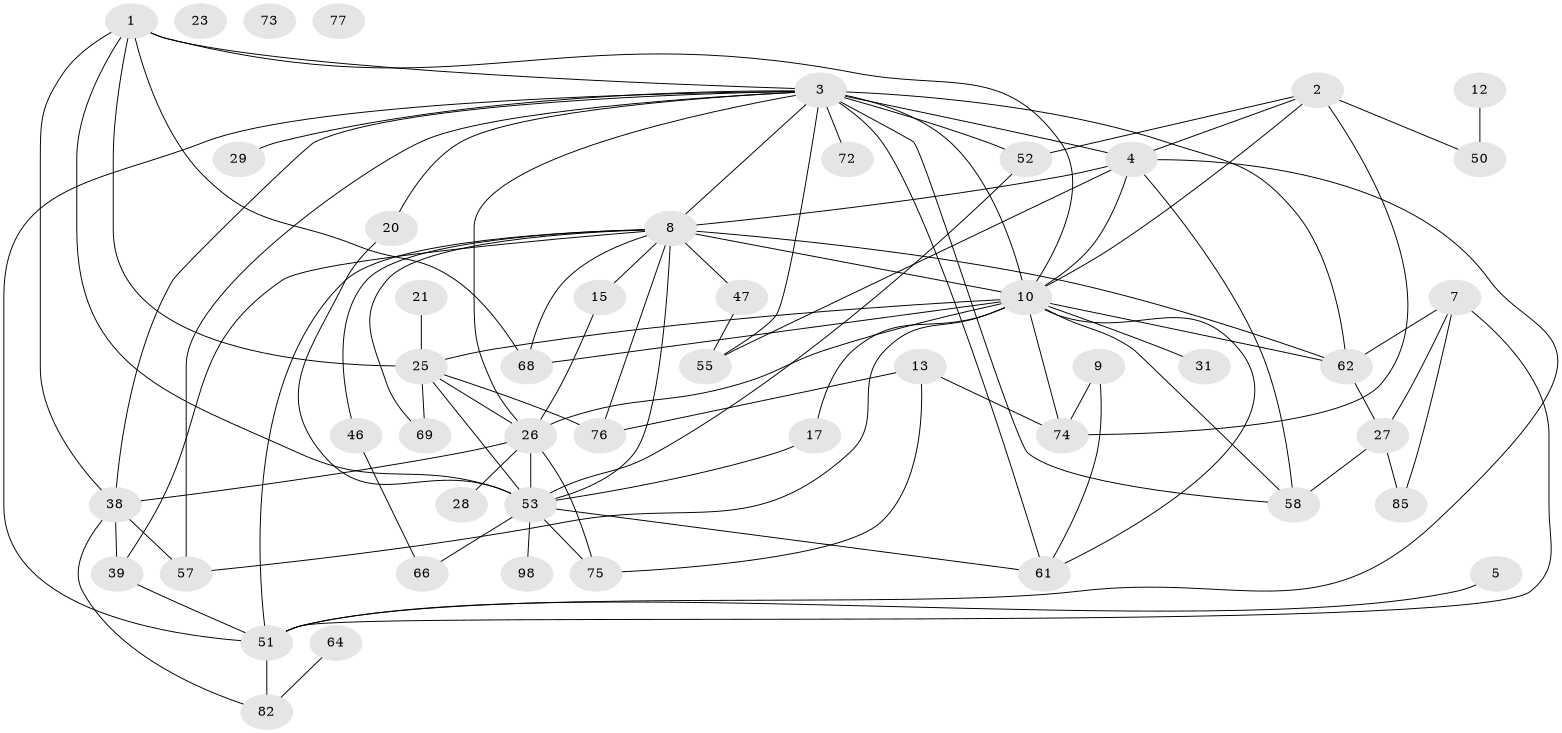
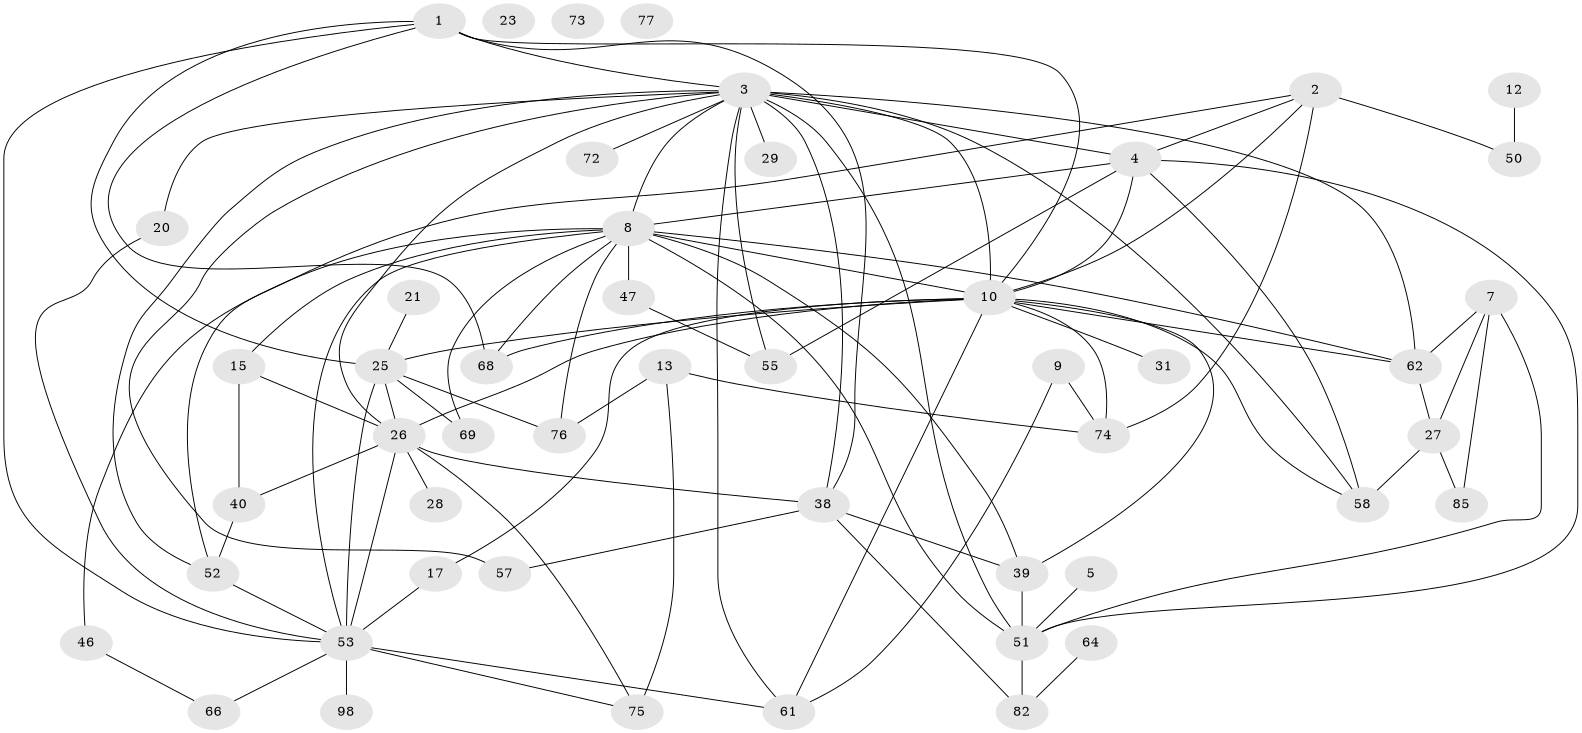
none -> (239, 505)
(657, 513) -> (1211, 398)
